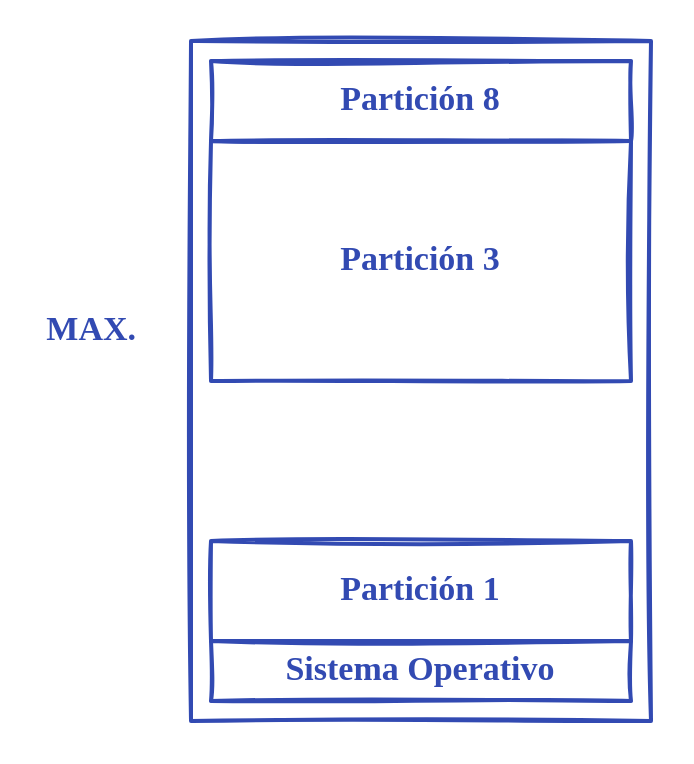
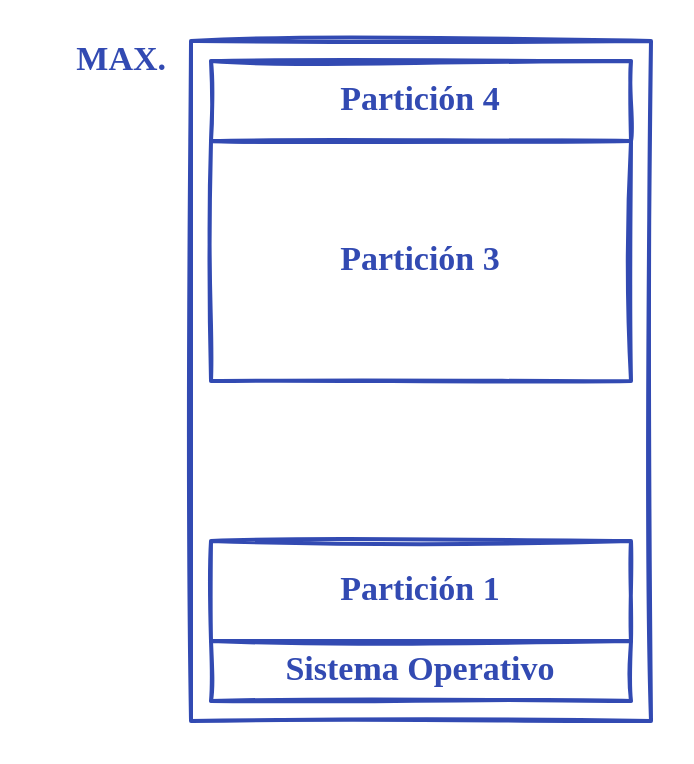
(420, 99) -> (420, 99)
(86, 331) -> (116, 61)
